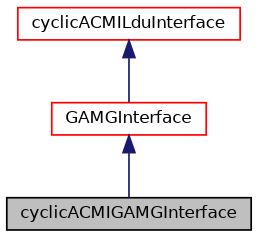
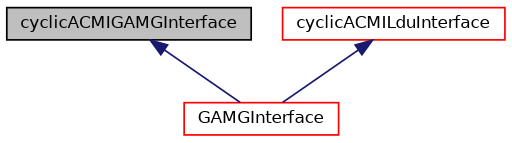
(129, 175) -> (202, 76)
